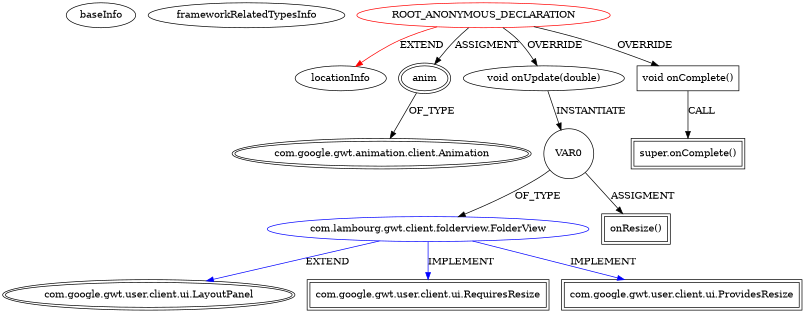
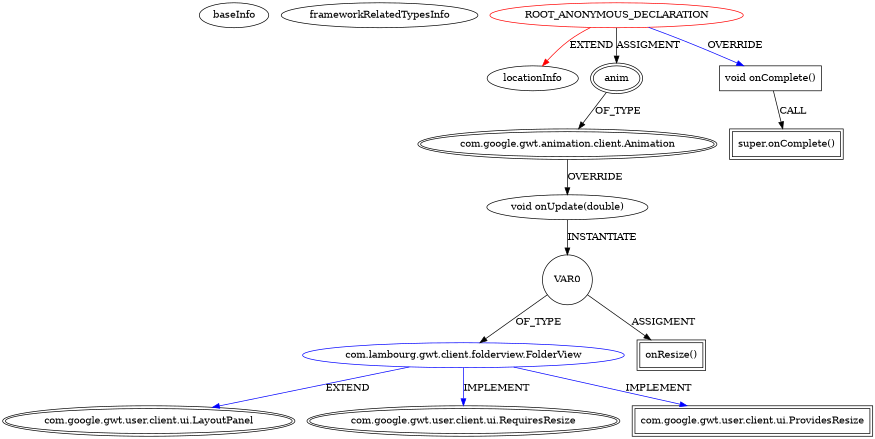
(520, 42) -> (567, 174)
(594, 43) -> (693, 44)
(428, 295) -> (463, 421)
